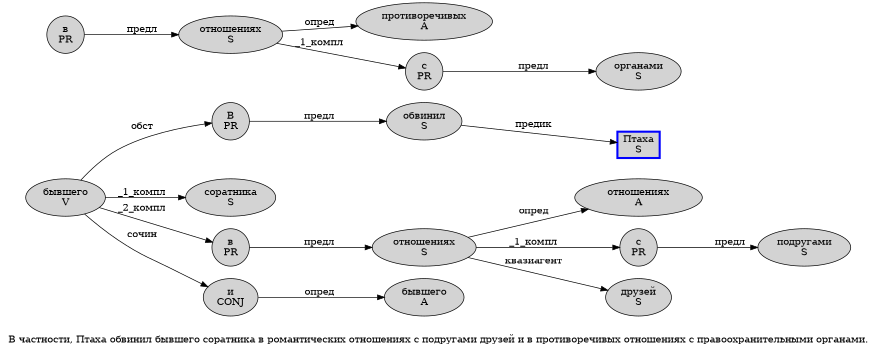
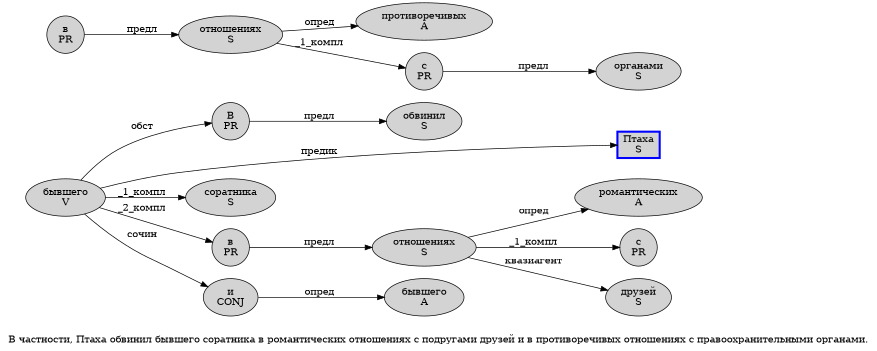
(536, 134) -> (354, 156)
(639, 198) -> (639, 198)
(804, 247) -> none
